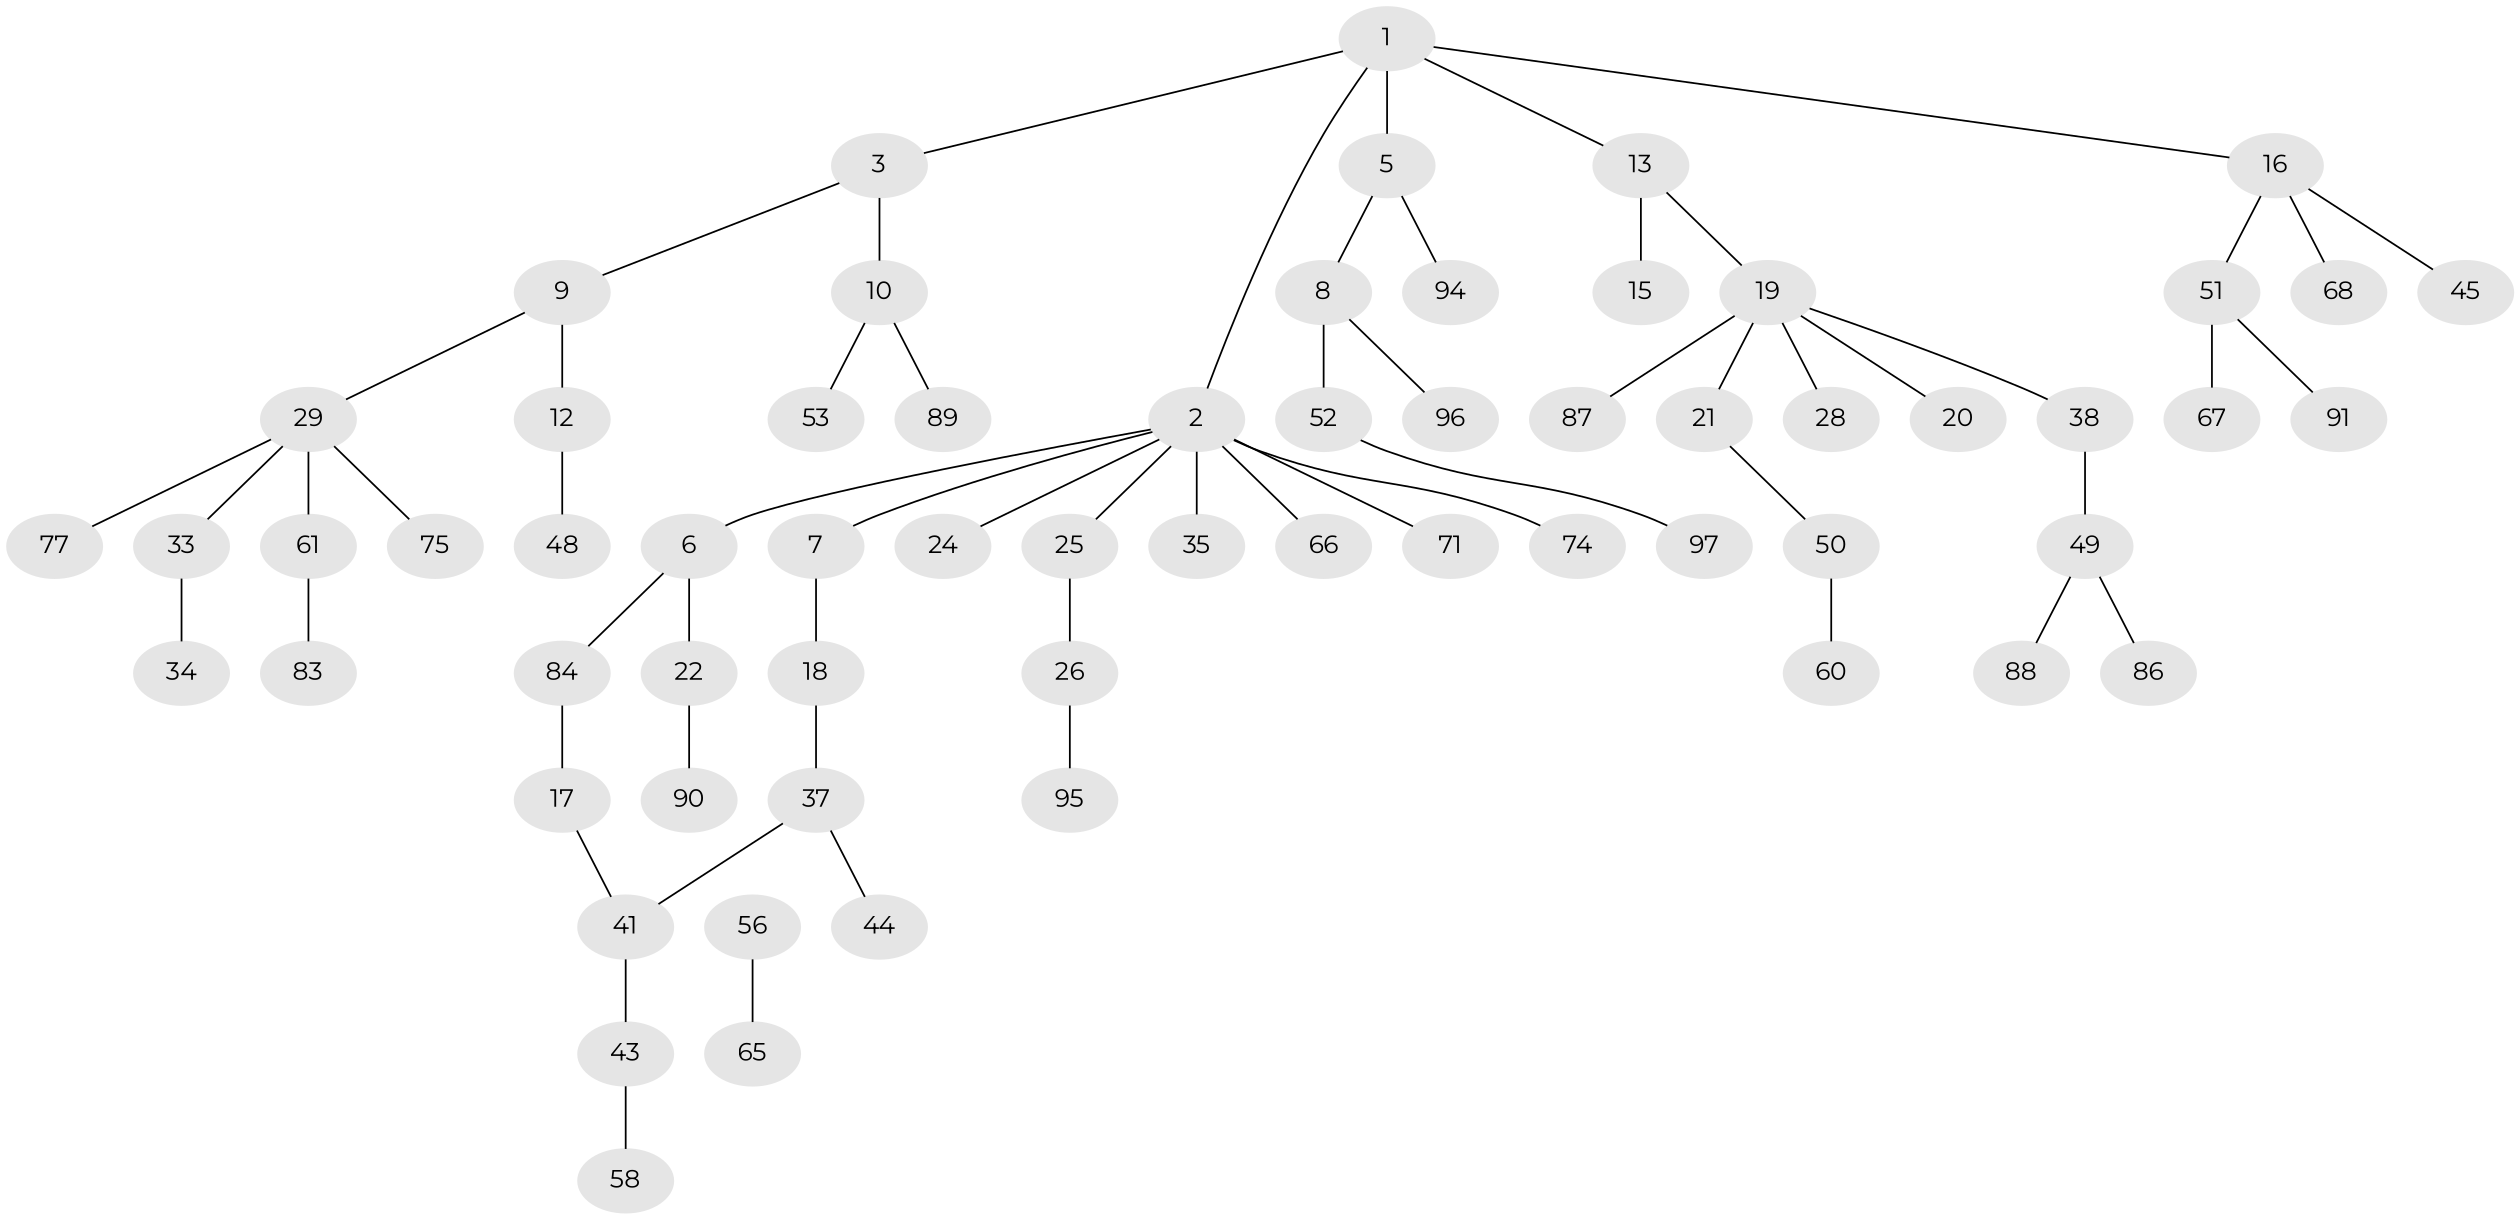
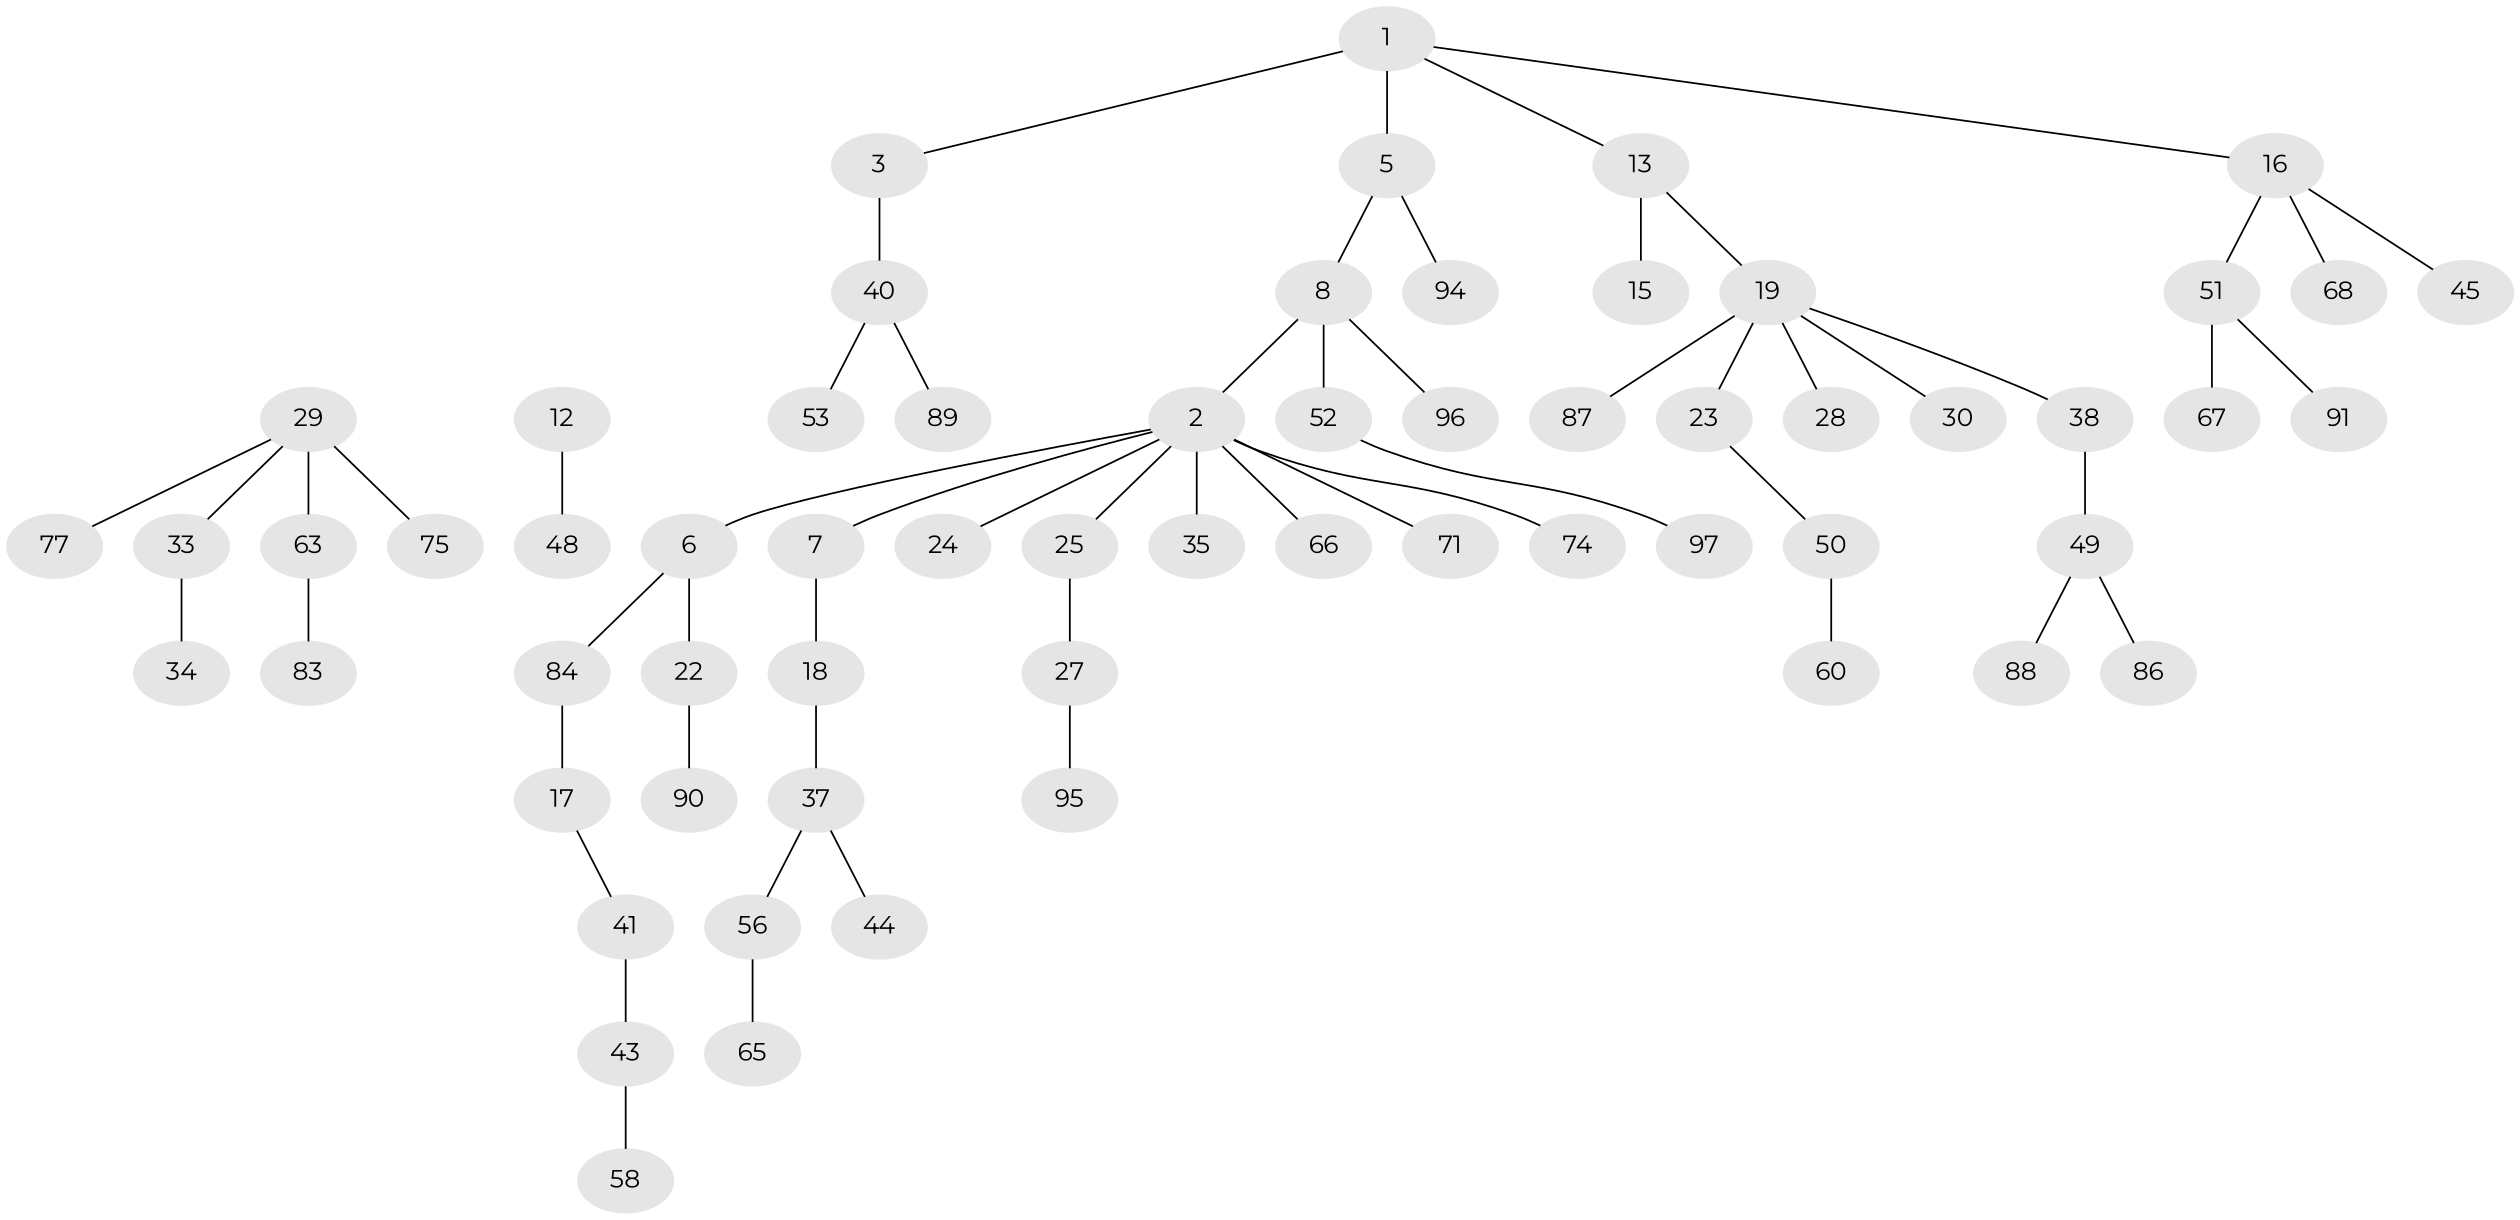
(1277, 223) -> (1260, 356)
(562, 293) -> none
(879, 293) -> (879, 293)
(1704, 419) -> (1704, 419)
(1958, 419) -> (1958, 419)
(308, 546) -> (308, 546)
(1070, 673) -> (1070, 673)
(721, 864) -> (784, 864)
